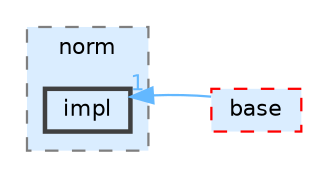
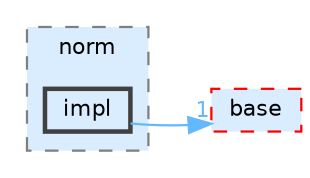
(182, 95) -> (162, 125)
